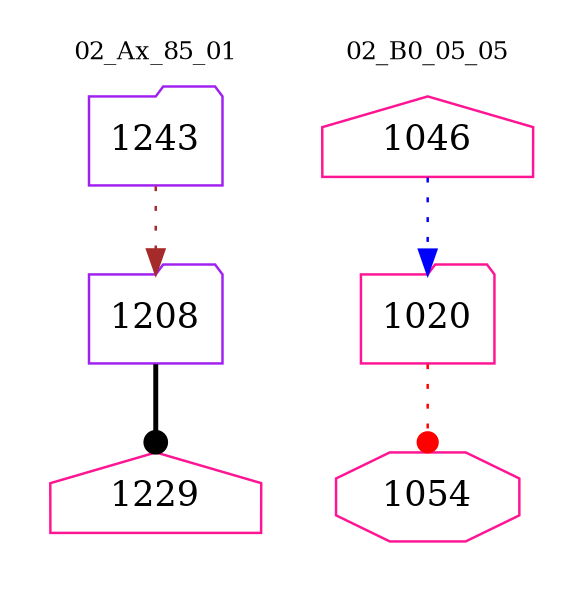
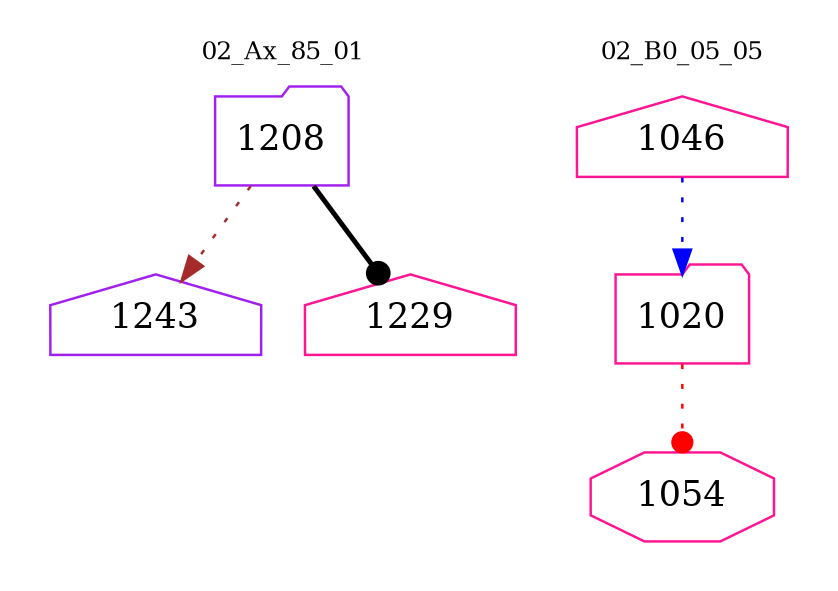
(156, 141) -> (156, 319)
(156, 218) -> (223, 224)
